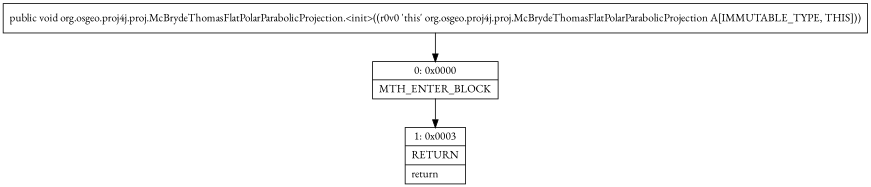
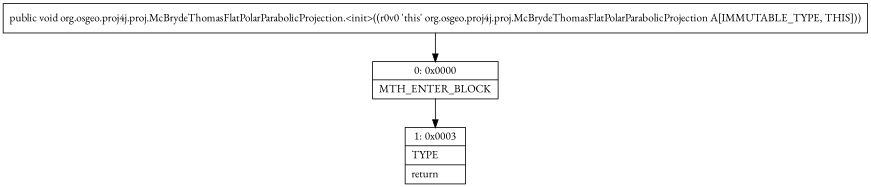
(435, 155) -> (425, 155)
